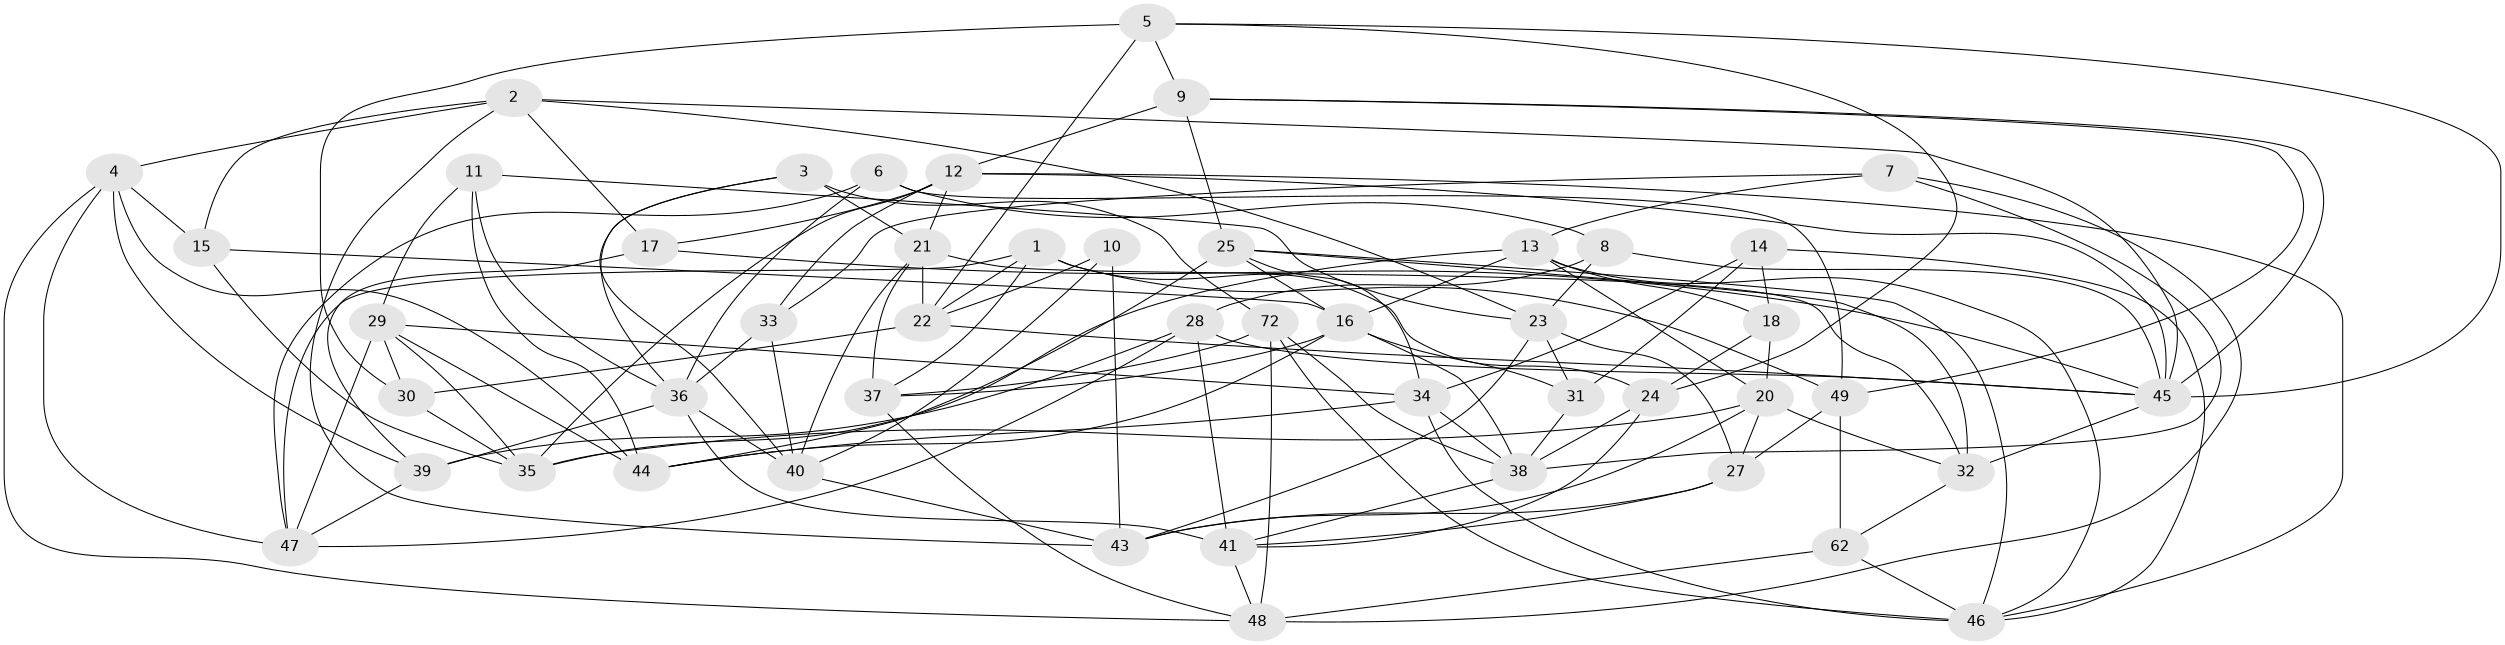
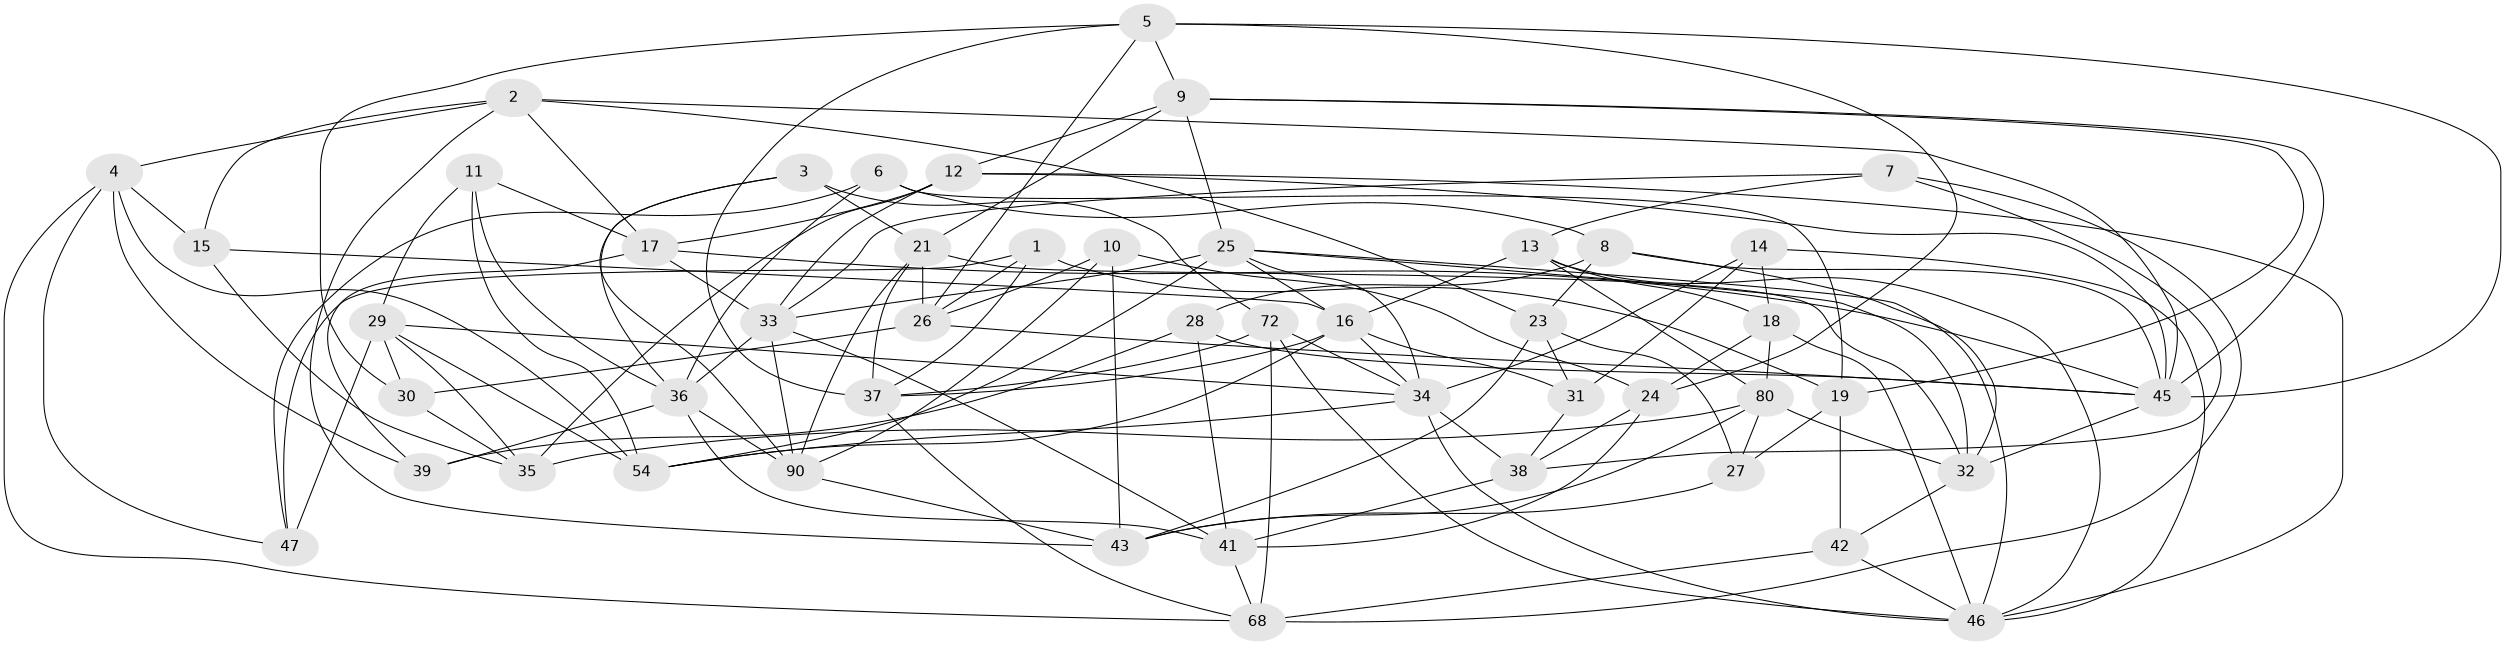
none -> (783, 139)
(938, 210) -> (1036, 182)
(1198, 222) -> (553, 206)
none -> (700, 279)
none -> (1060, 281)
none -> (1819, 286)
(1163, 302) -> none
(923, 322) -> (923, 322)
(1425, 345) -> (1390, 296)
(1455, 376) -> (1393, 369)
(1765, 397) -> (1765, 397)
(1840, 397) -> (1840, 397)
(1382, 414) -> (1360, 366)
none -> (1906, 437)
(642, 472) -> (642, 472)
(796, 472) -> (796, 472)
(764, 507) -> none
(356, 510) -> none
(1486, 525) -> (994, 419)
(1840, 547) -> (1840, 547)
(1258, 622) -> (1258, 622)
